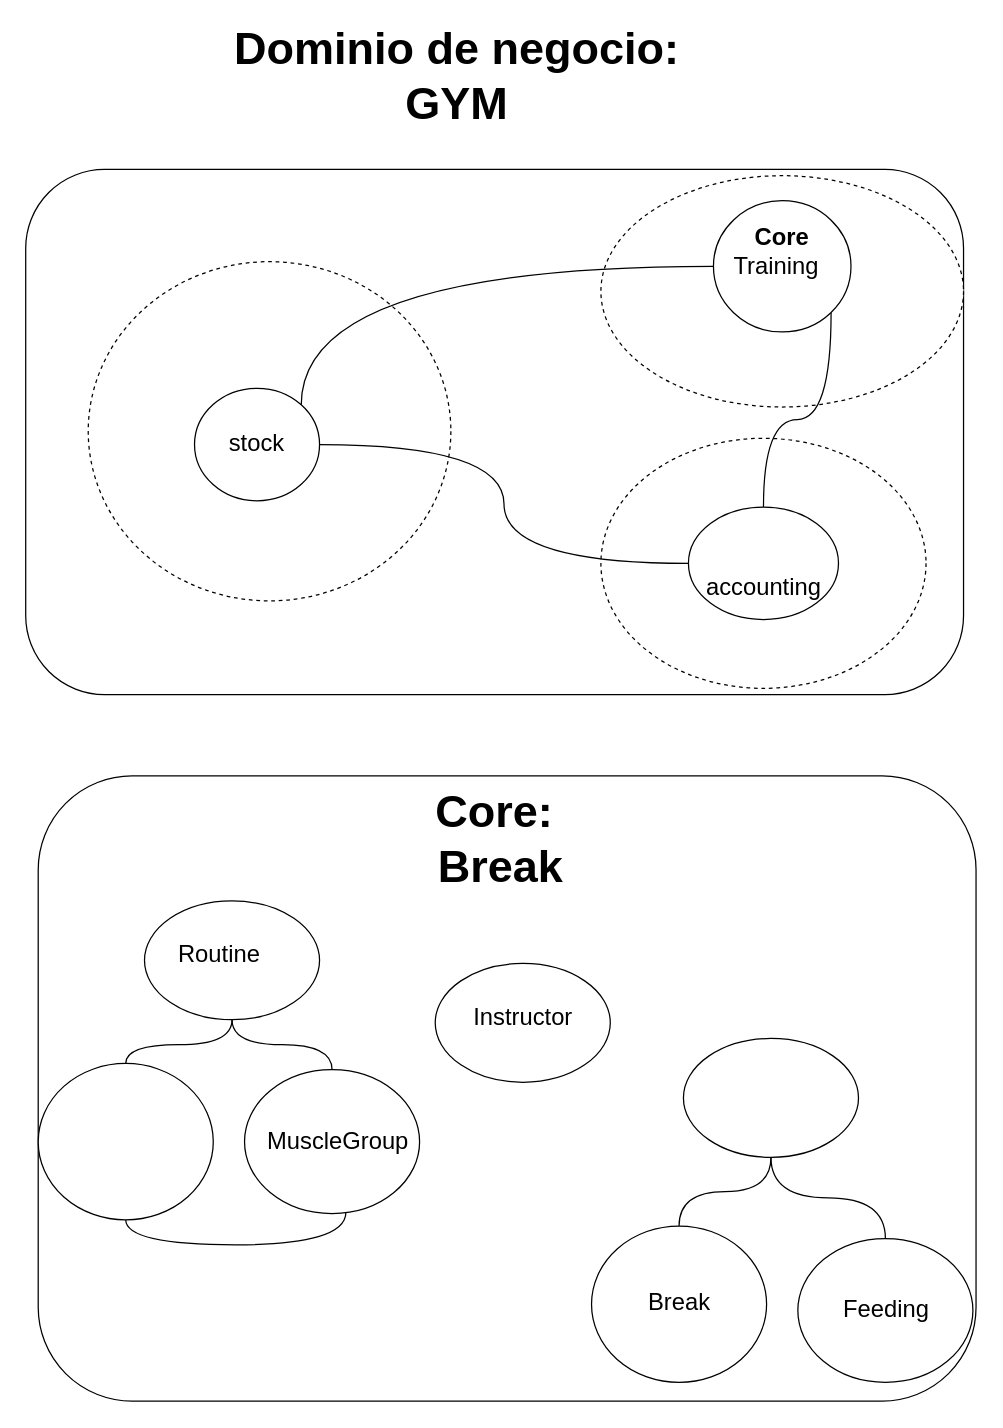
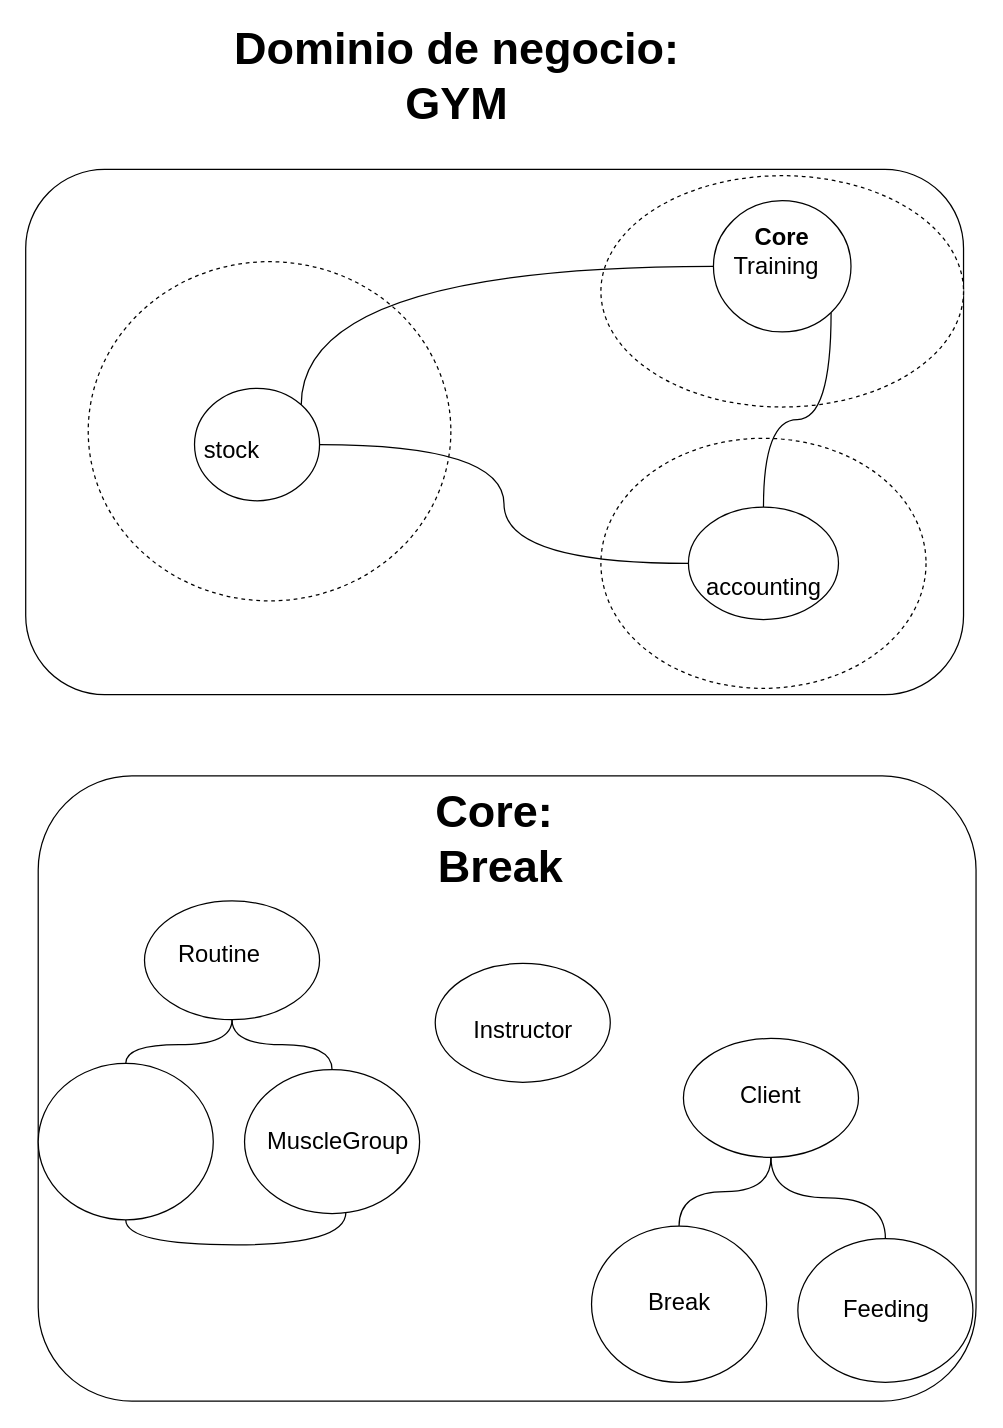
(257, 444) -> (232, 451)
(523, 1019) -> (523, 1031)
none -> (771, 1095)
